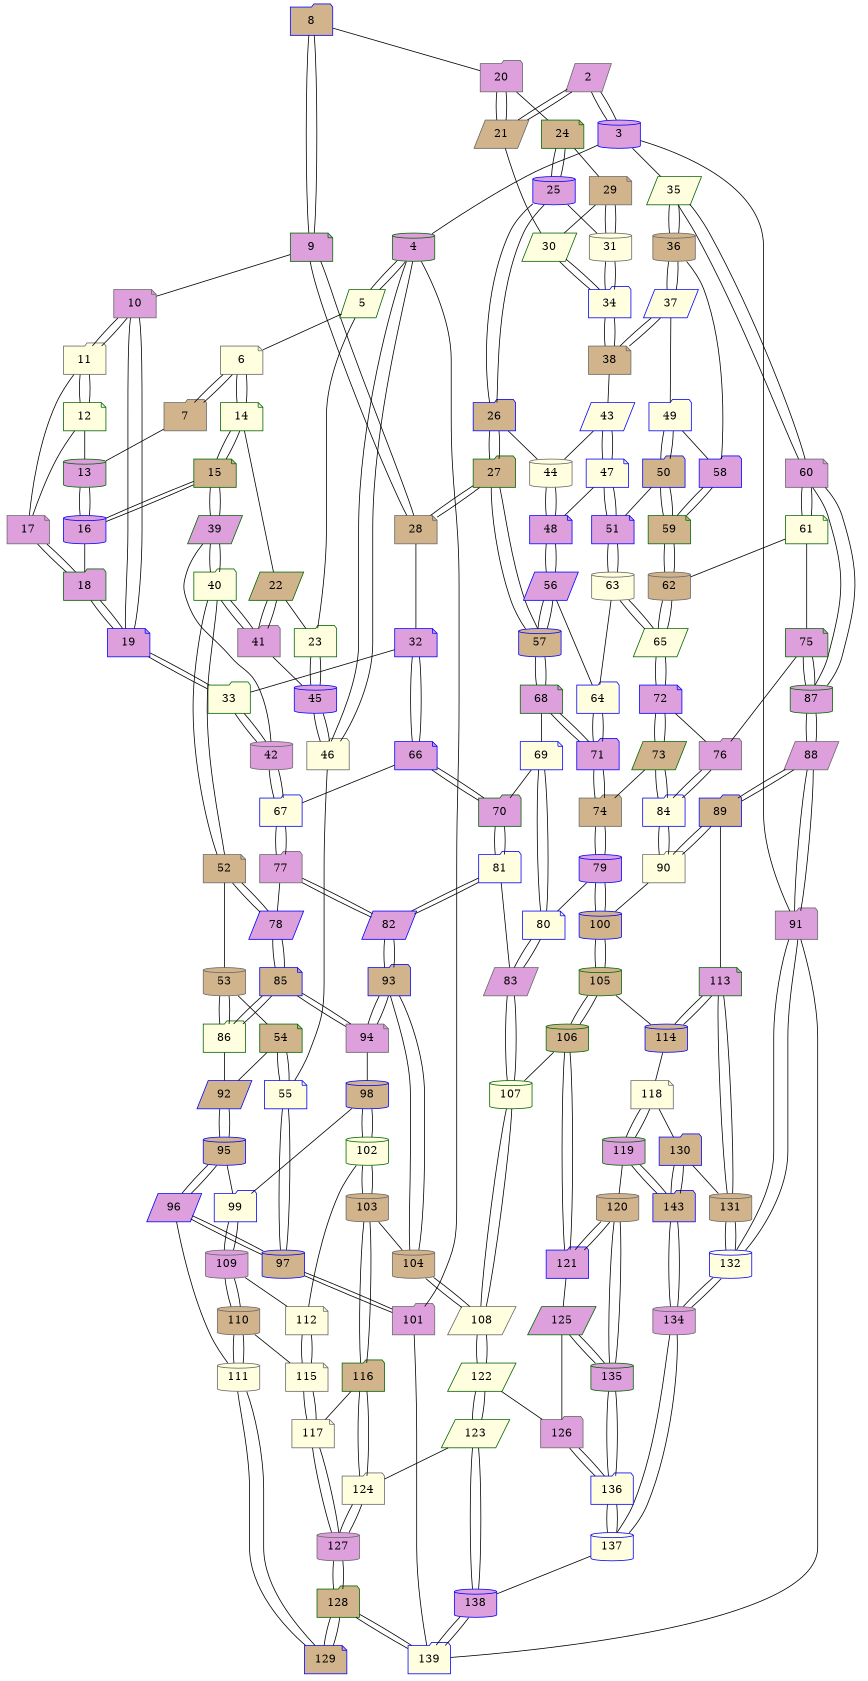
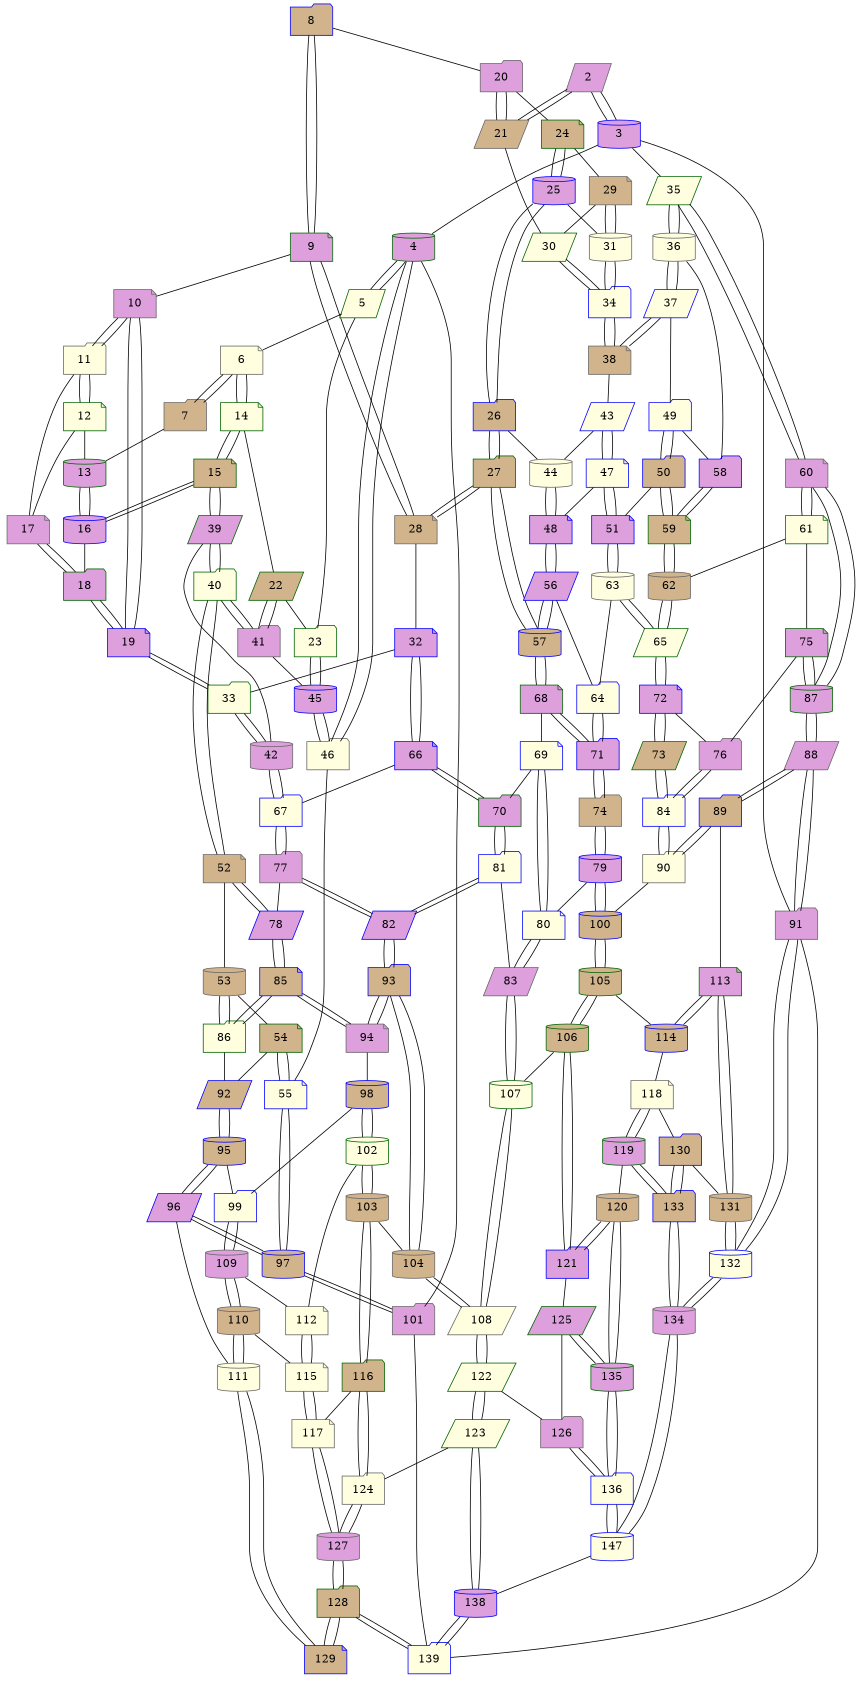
(674, 247) -> (674, 247)
(630, 784) -> none
(674, 1208) -> (674, 1208)
(612, 1547) -> (612, 1547)
